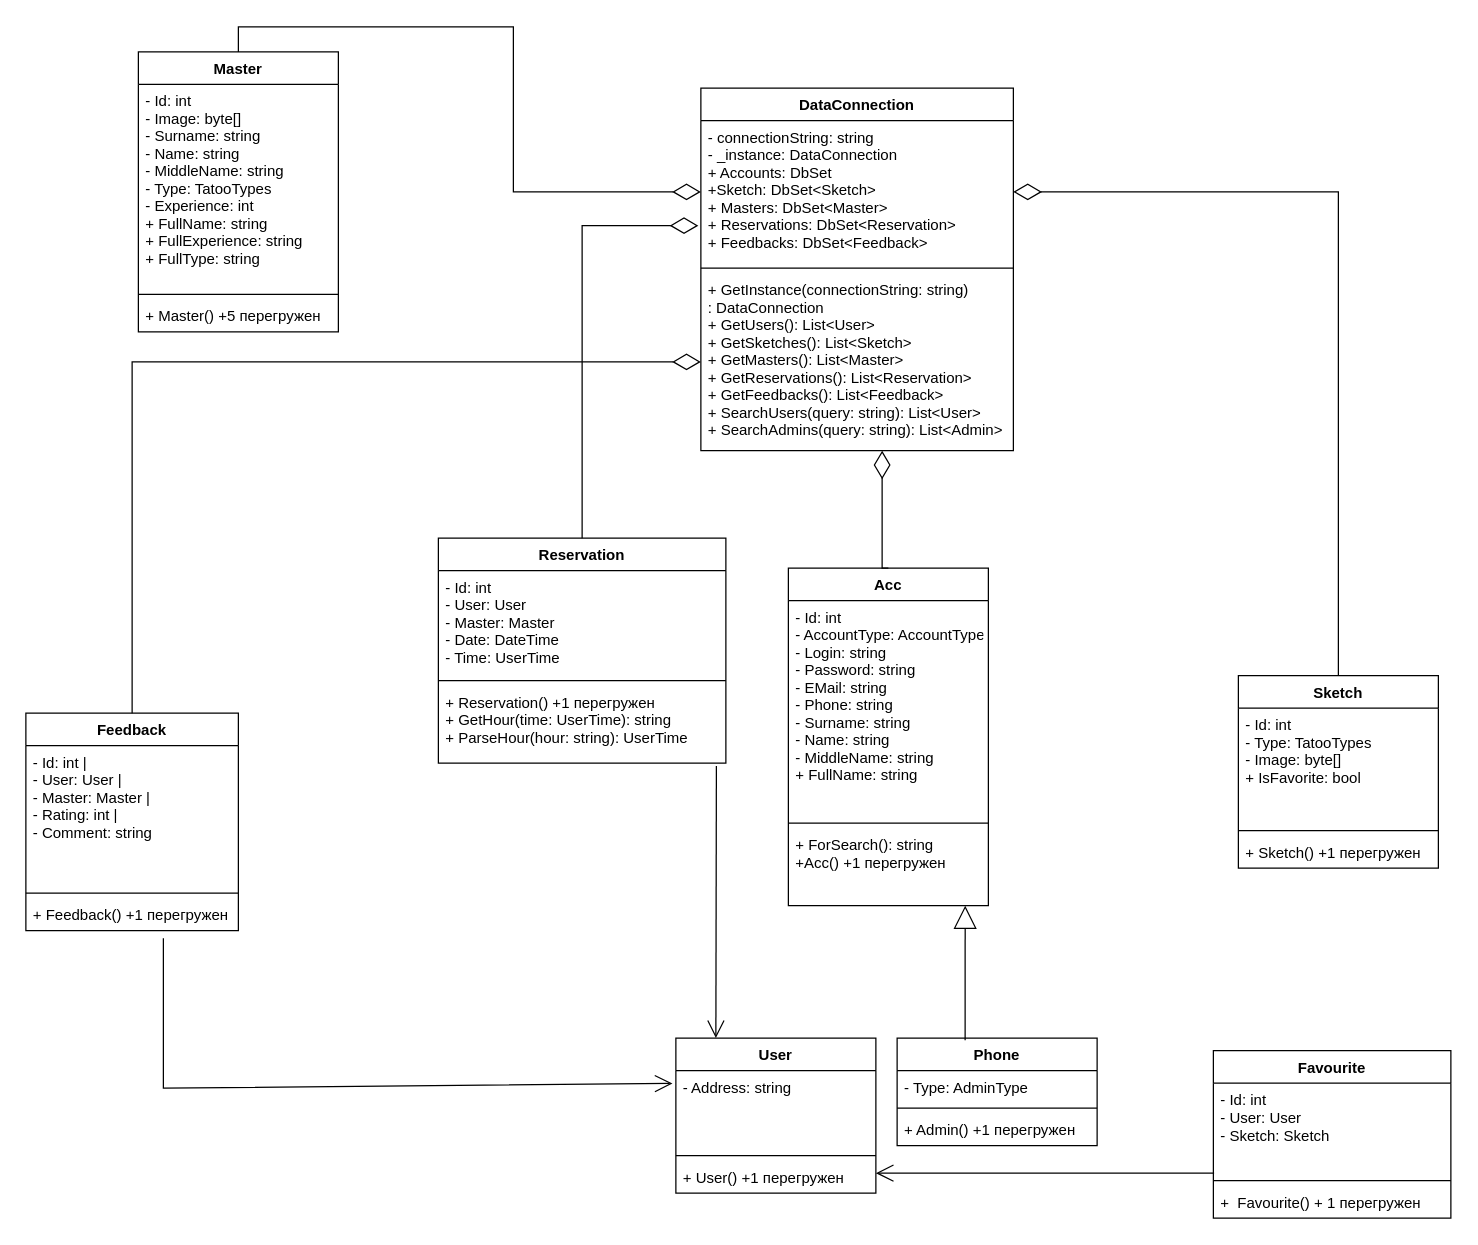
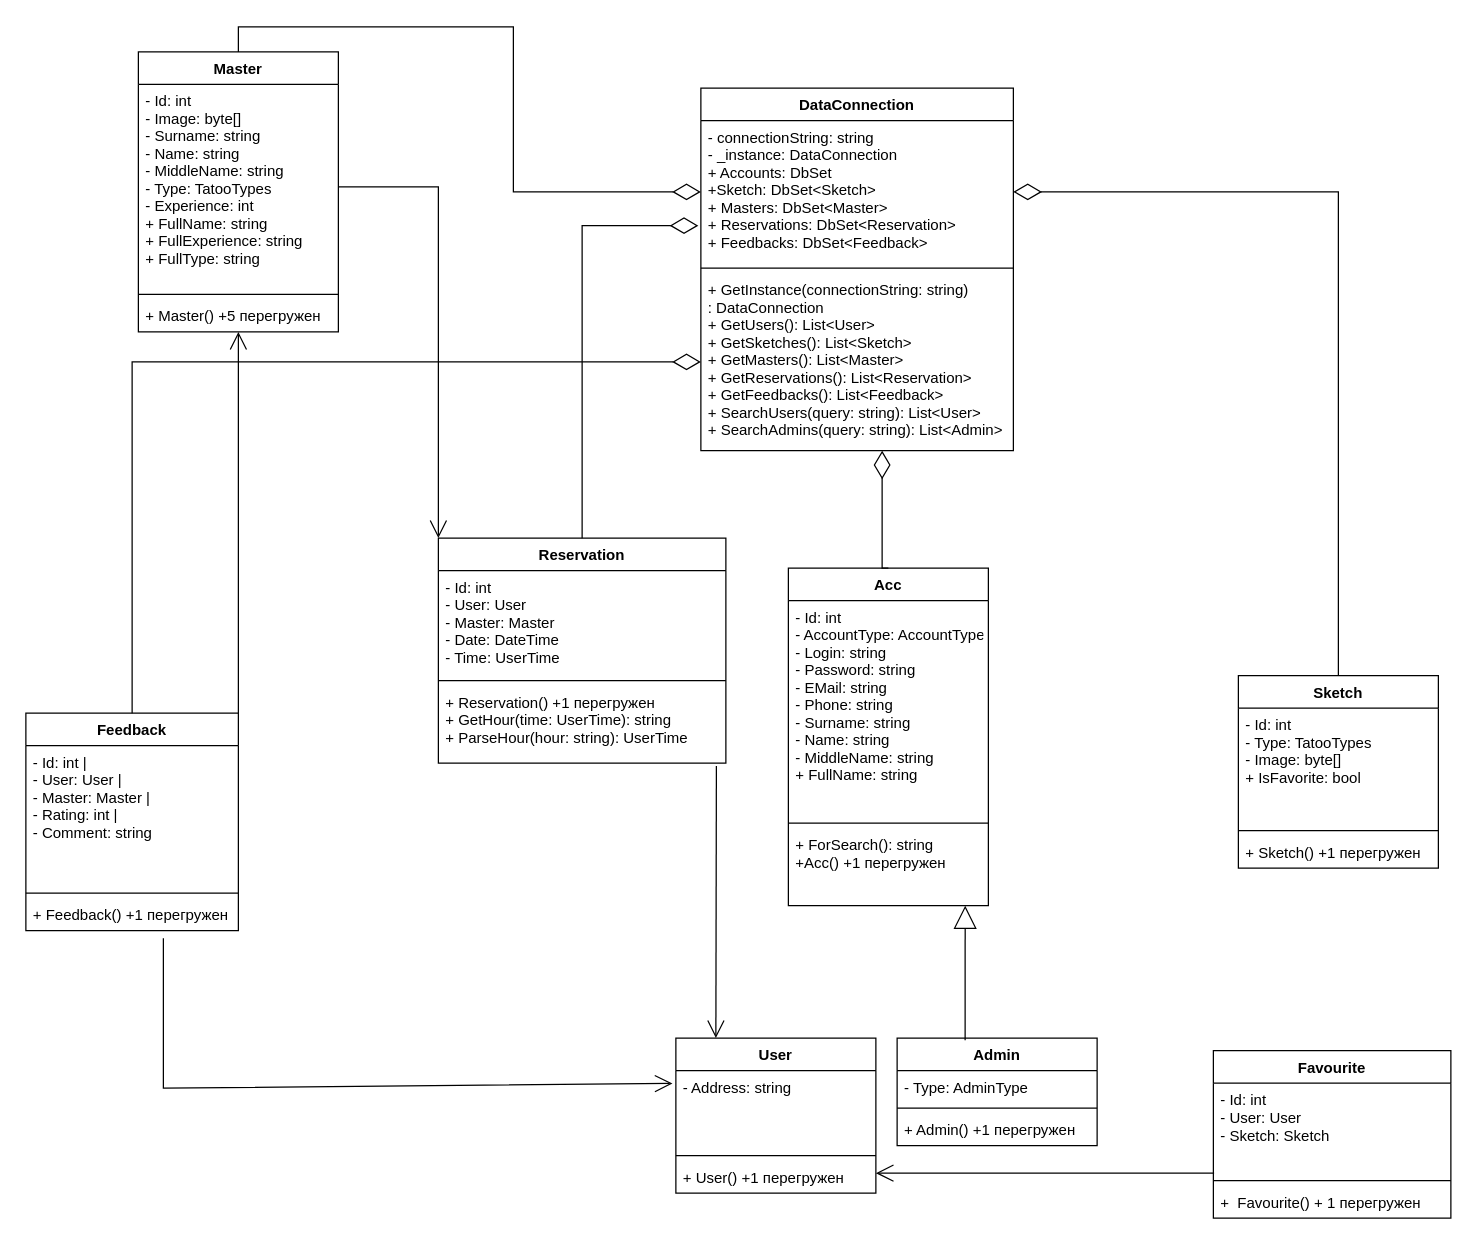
none -> (438, 312)
none -> (238, 524)
(996, 1055) -> (996, 1055)
